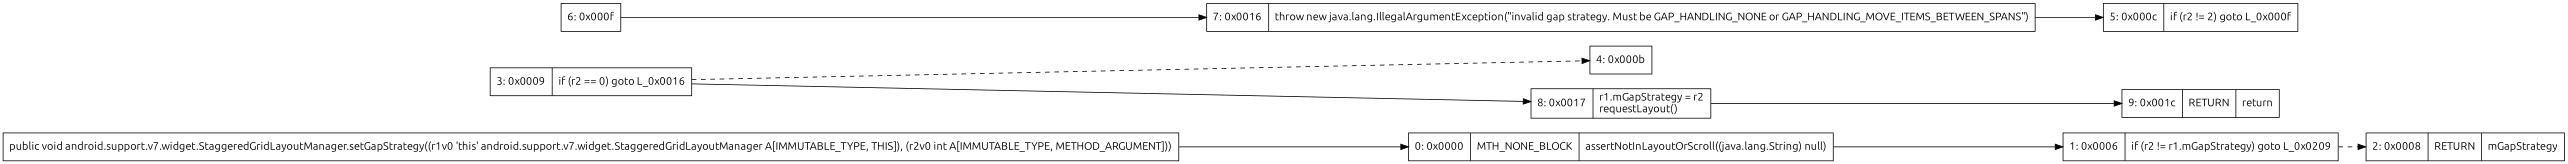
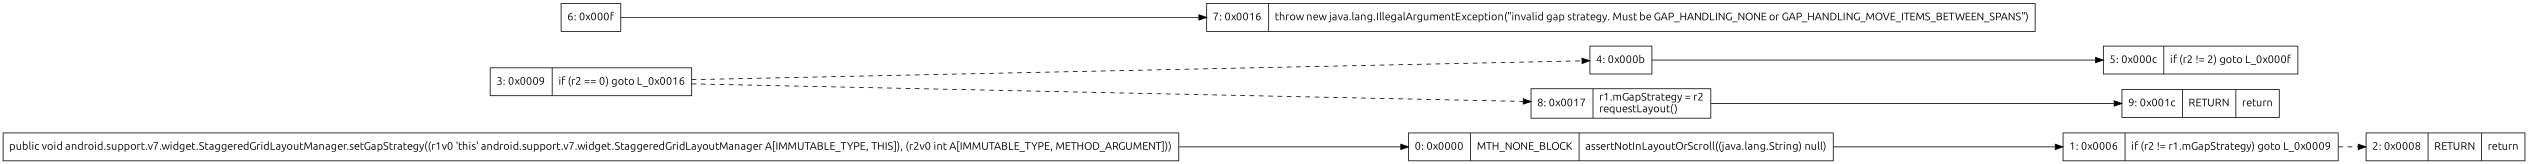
(2065, 17) -> (1874, 60)
(1107, 93) -> (1107, 93)
(2232, 146) -> (2232, 146)
(2523, 146) -> (2503, 146)
